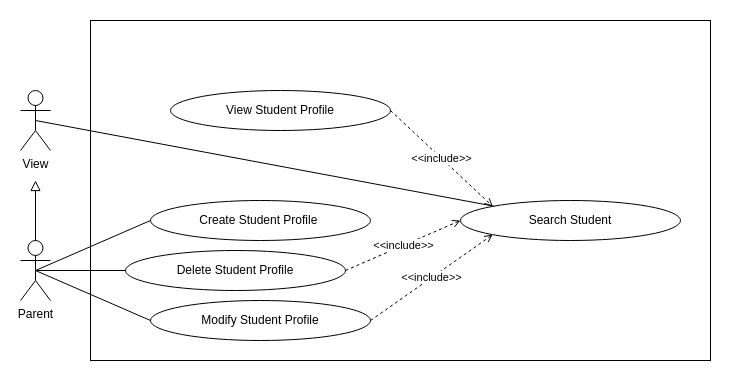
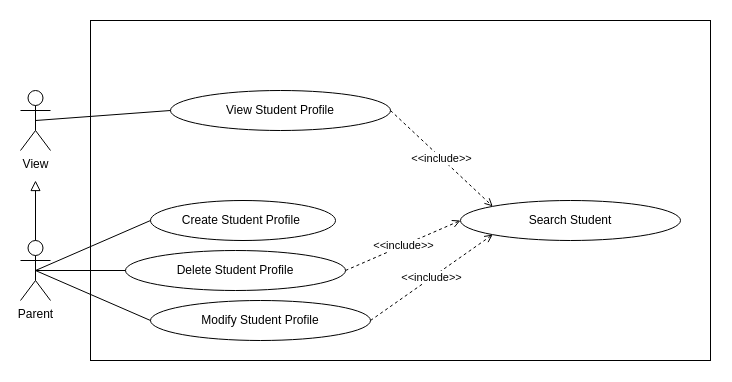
(263, 163) -> (104, 115)
(261, 221) -> (243, 221)
